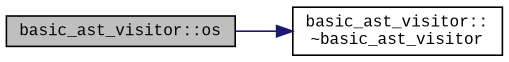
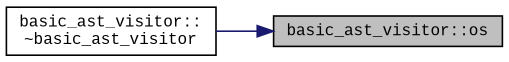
(256, 31) -> (237, 31)
